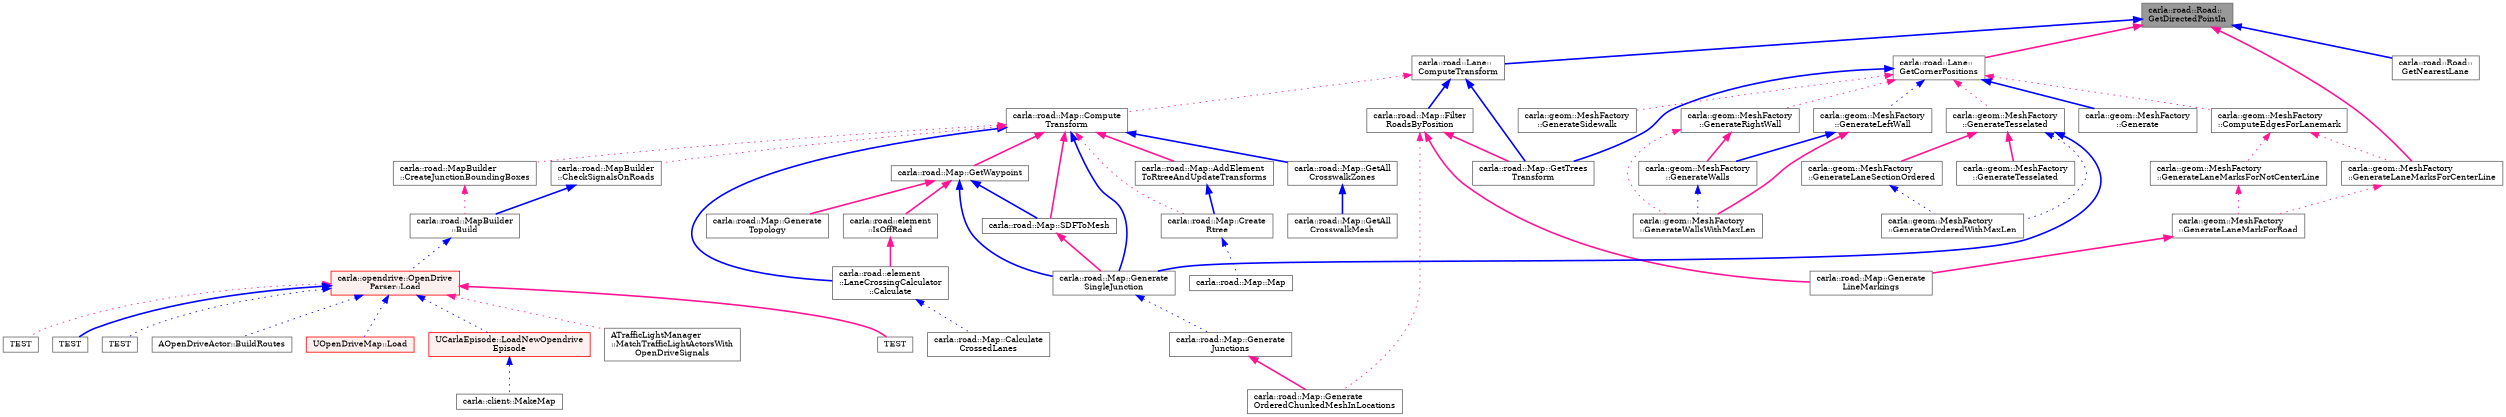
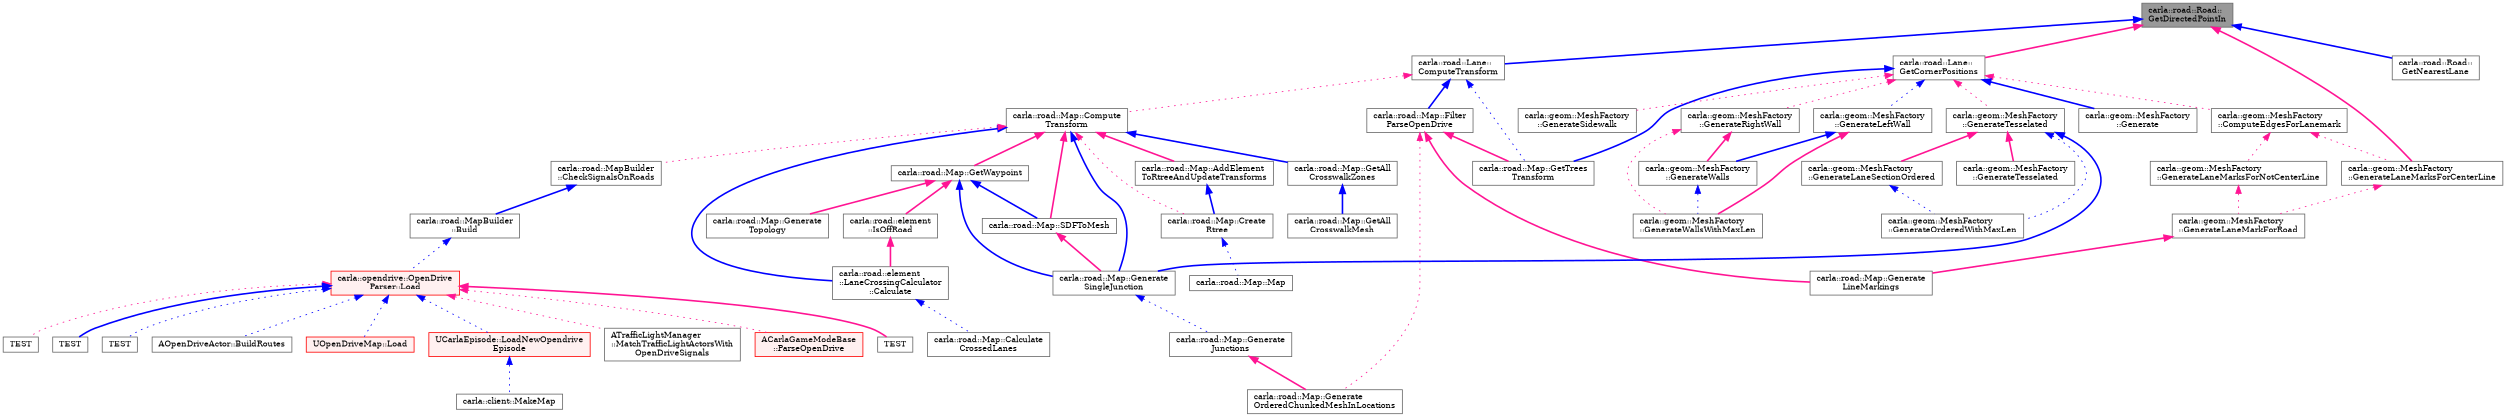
(1420, 121) -> (1420, 121)
(1498, 124) -> (1498, 124)
(465, 173) -> none
none -> (809, 345)
